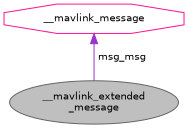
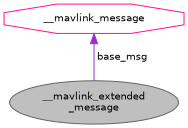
(121, 57) -> (121, 57)
